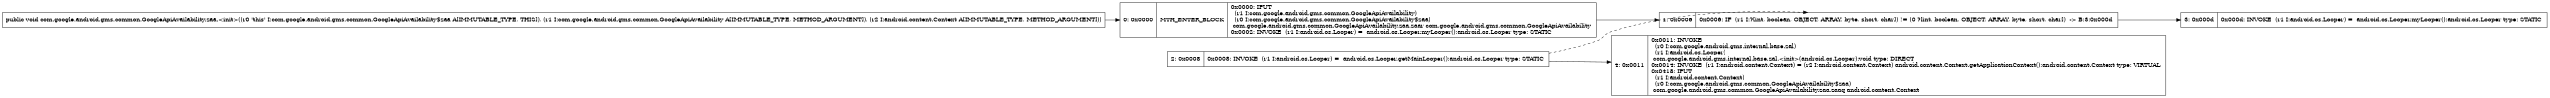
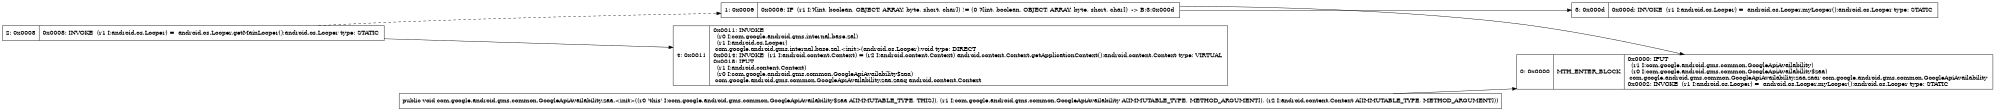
(1626, 20) -> (1431, 16)
(1674, 71) -> (735, 62)
